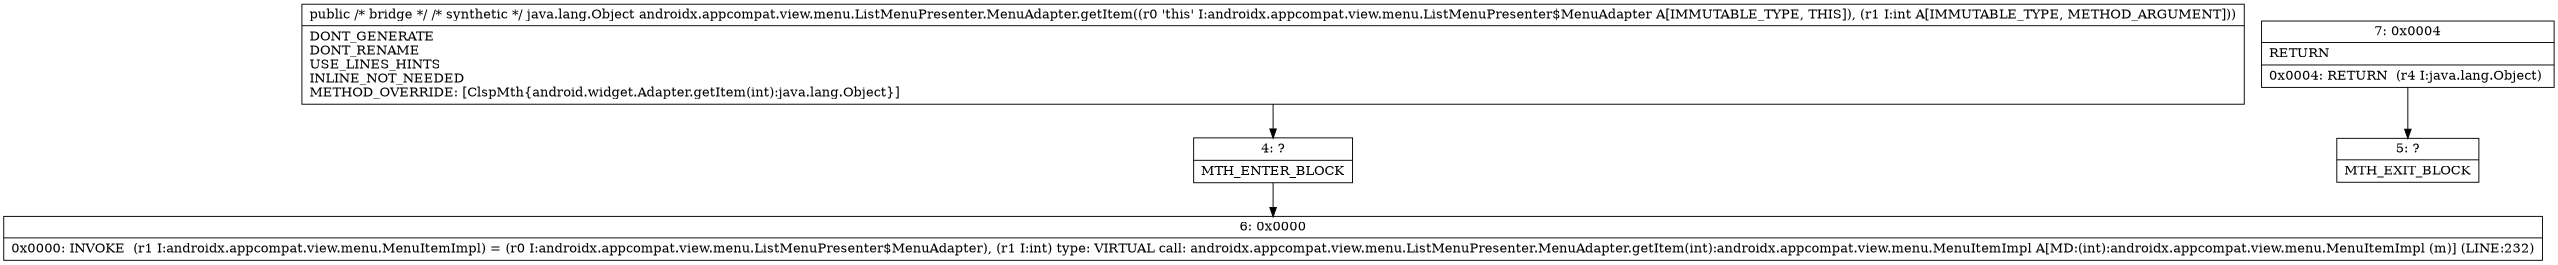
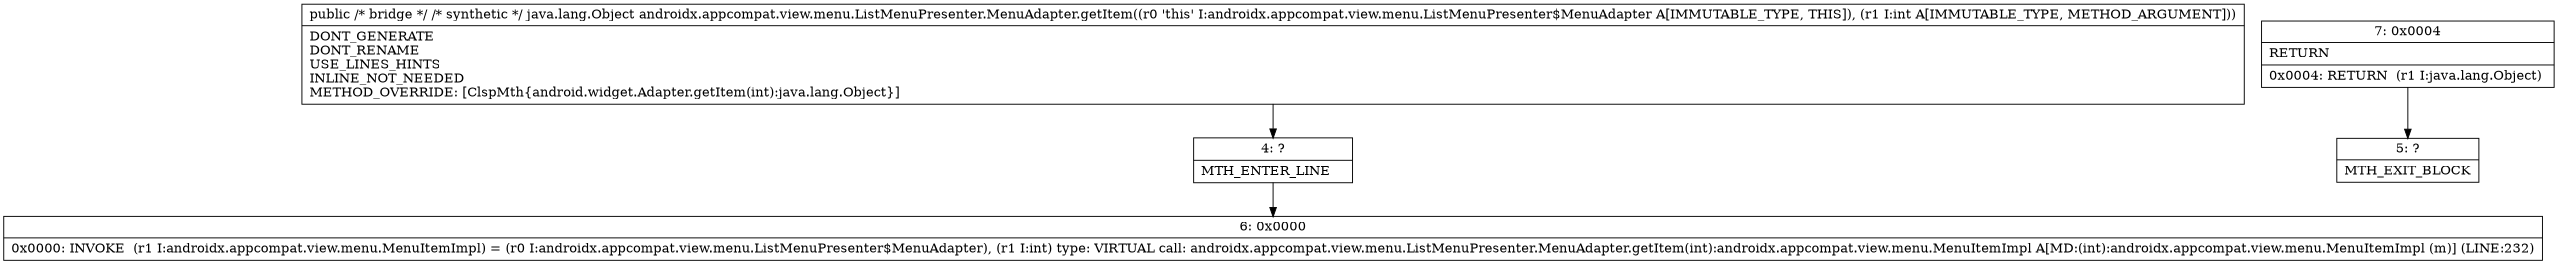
(2408, 76) -> (2408, 76)
(1273, 171) -> (1266, 171)
